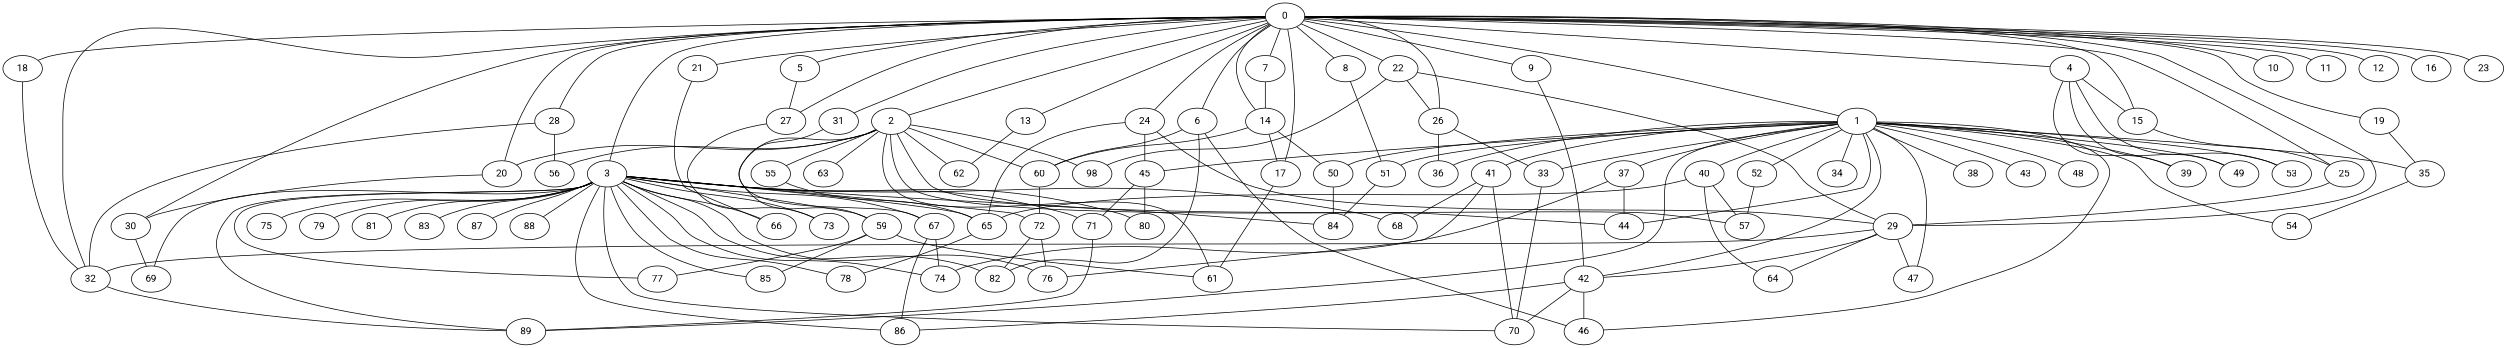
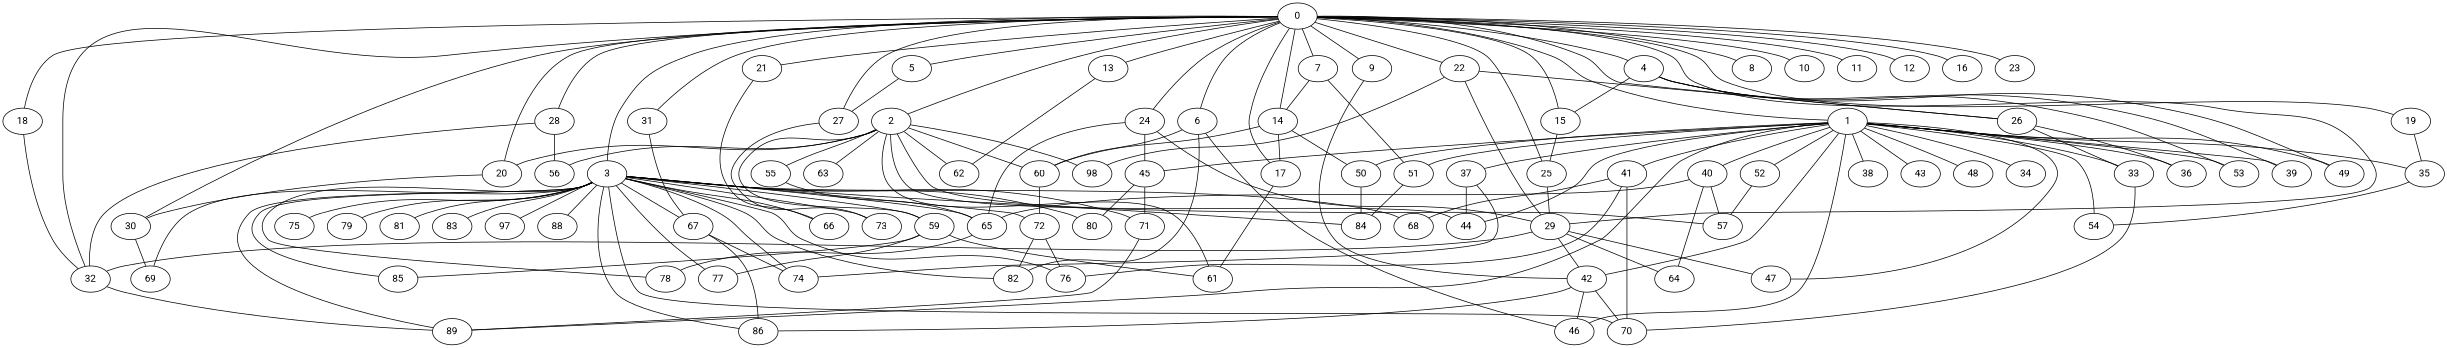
(1366, 121) -> (1366, 121)
(477, 226) -> (505, 226)
